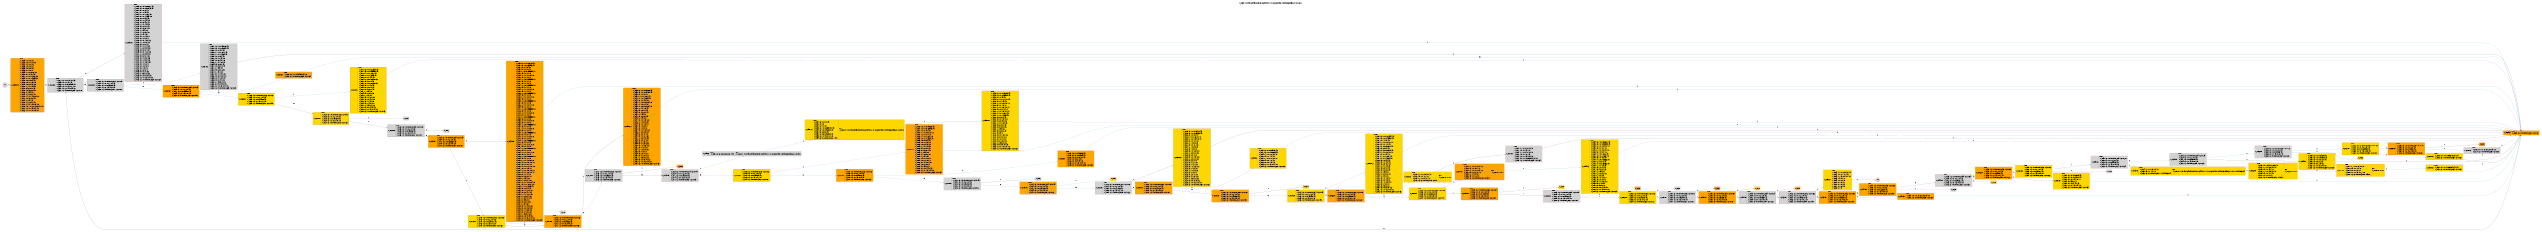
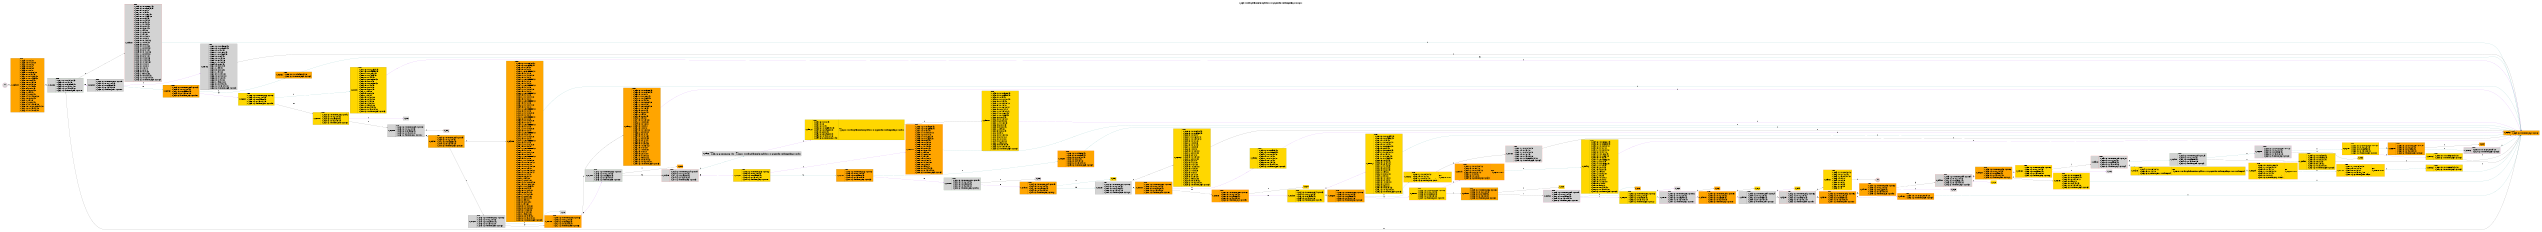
(487, 222) -> (487, 222)
